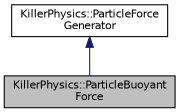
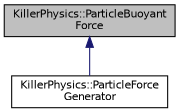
(90, 62) -> (90, 62)
